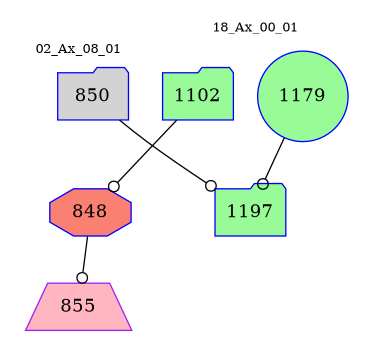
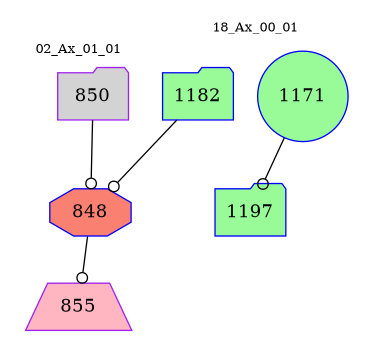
(79, 50) -> (79, 50)
(93, 96) -> (93, 96)
(198, 96) -> (198, 96)
(303, 96) -> (303, 96)
(162, 153) -> (92, 149)
